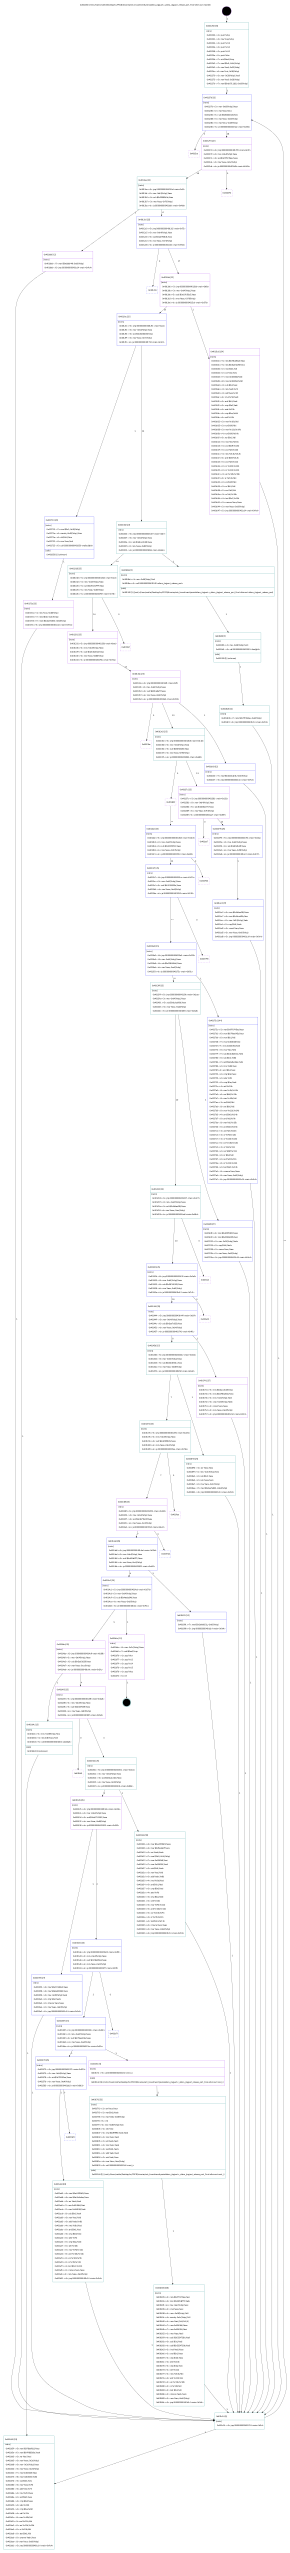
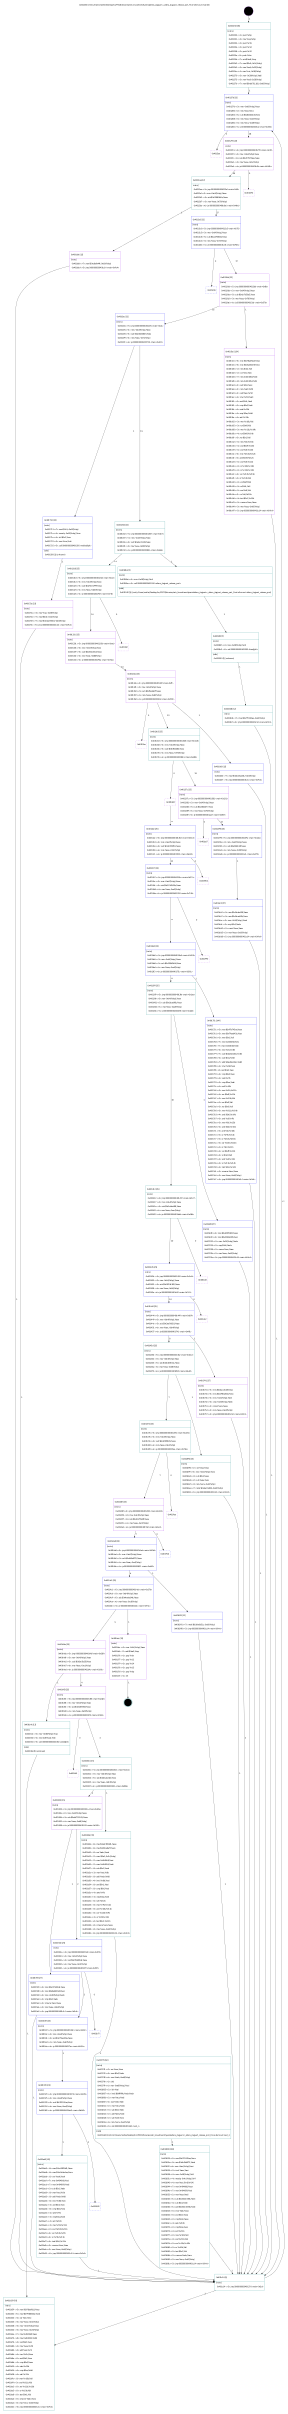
(157, 2073) -> none
